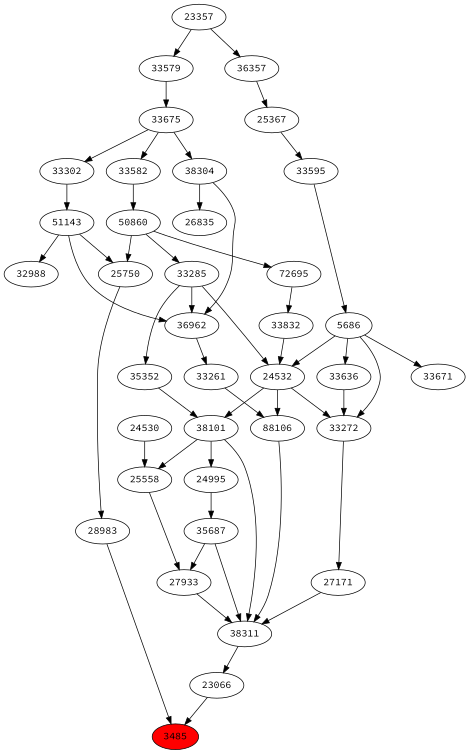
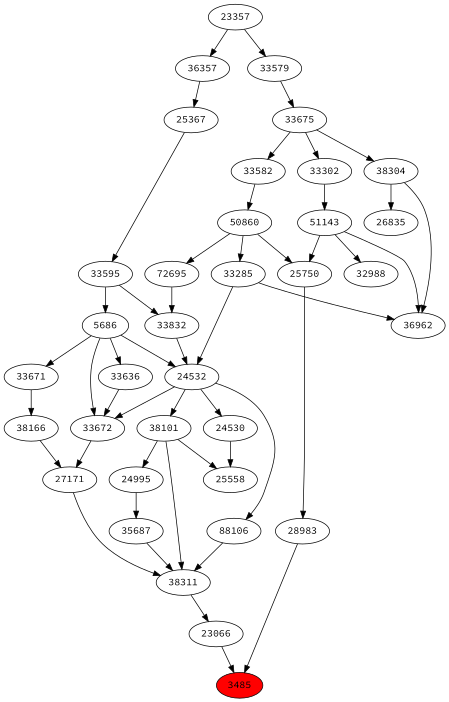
none -> (136, 298)
(145, 377) -> none
(211, 377) -> none
none -> (209, 400)
none -> (31, 428)
(344, 428) -> (98, 428)
(184, 583) -> none
